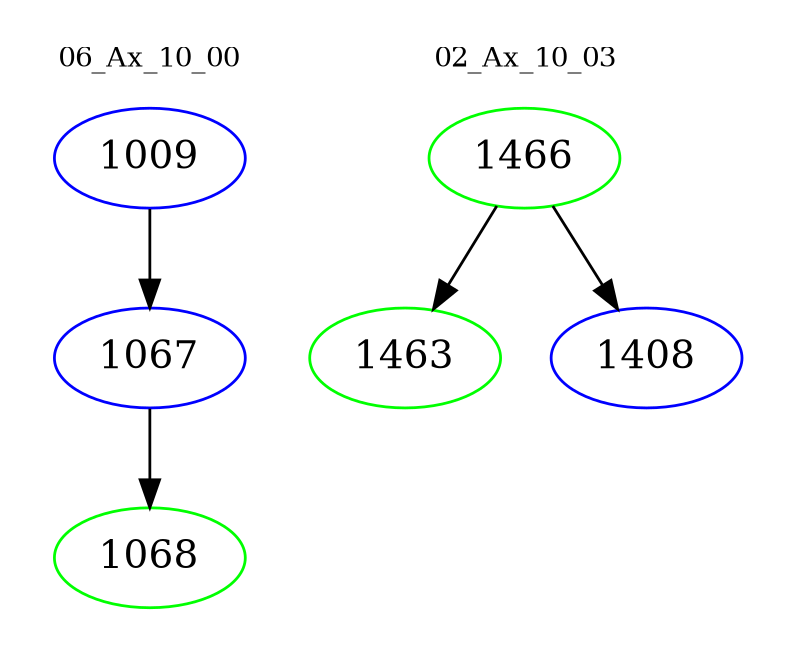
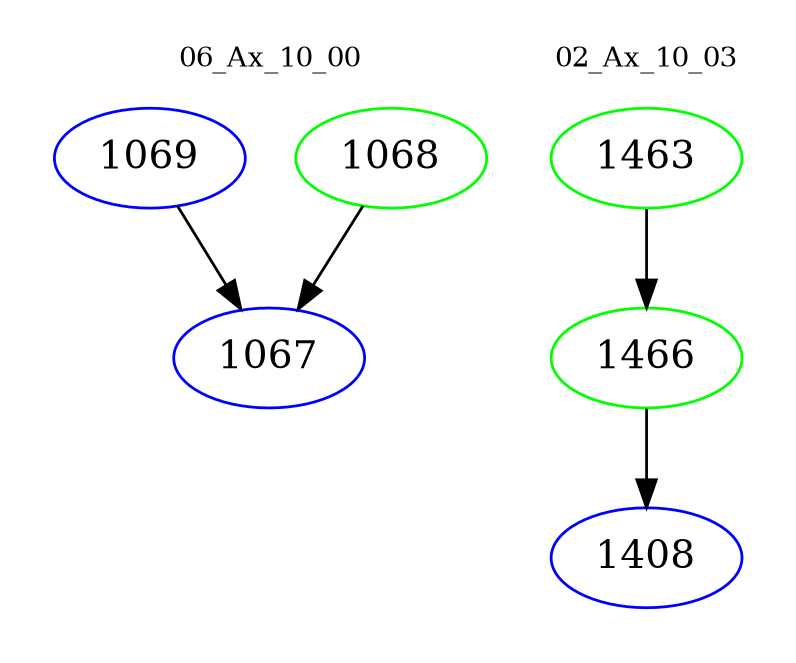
(150, 158) -> (150, 158)
(473, 245) -> (647, 244)
(150, 444) -> (338, 245)
